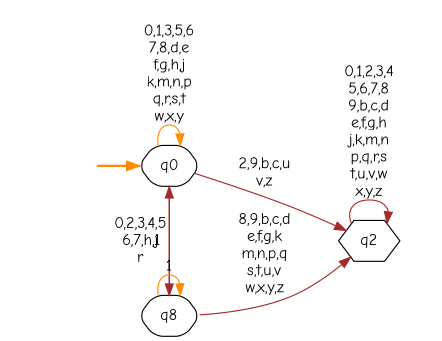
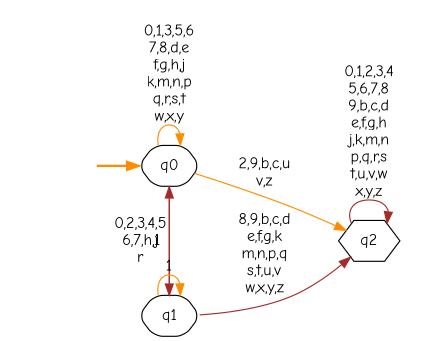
(266, 197) -> (266, 197)
(169, 316) -> (169, 316)
